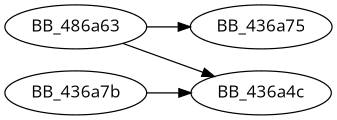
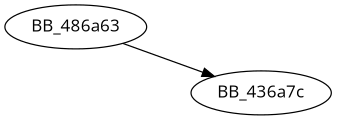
(261, 27) -> none
(76, 93) -> none
(261, 93) -> (261, 93)
